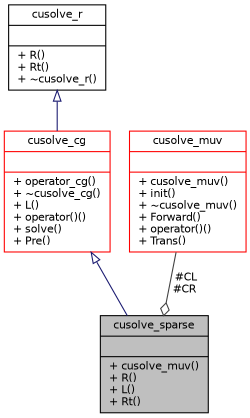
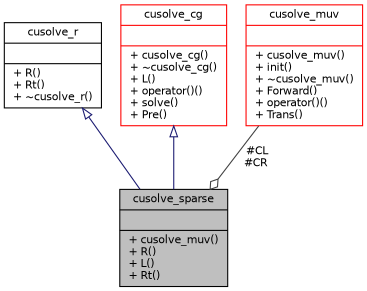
(57, 116) -> (114, 153)
(54, 182) -> (169, 56)
